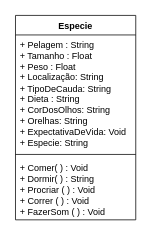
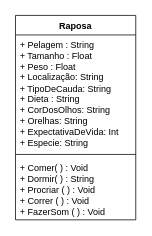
(75, 26) -> (75, 26)
(76, 94) -> (75, 94)
